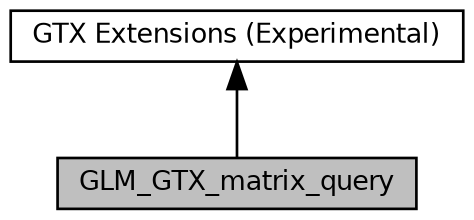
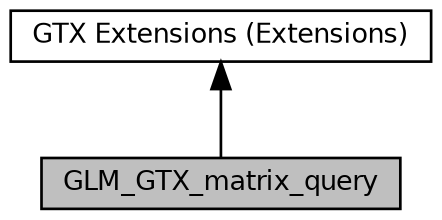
(237, 36) -> (221, 36)
